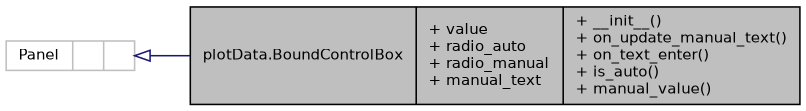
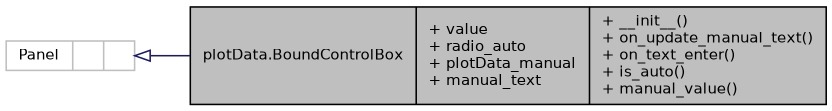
(490, 63) -> (503, 63)
